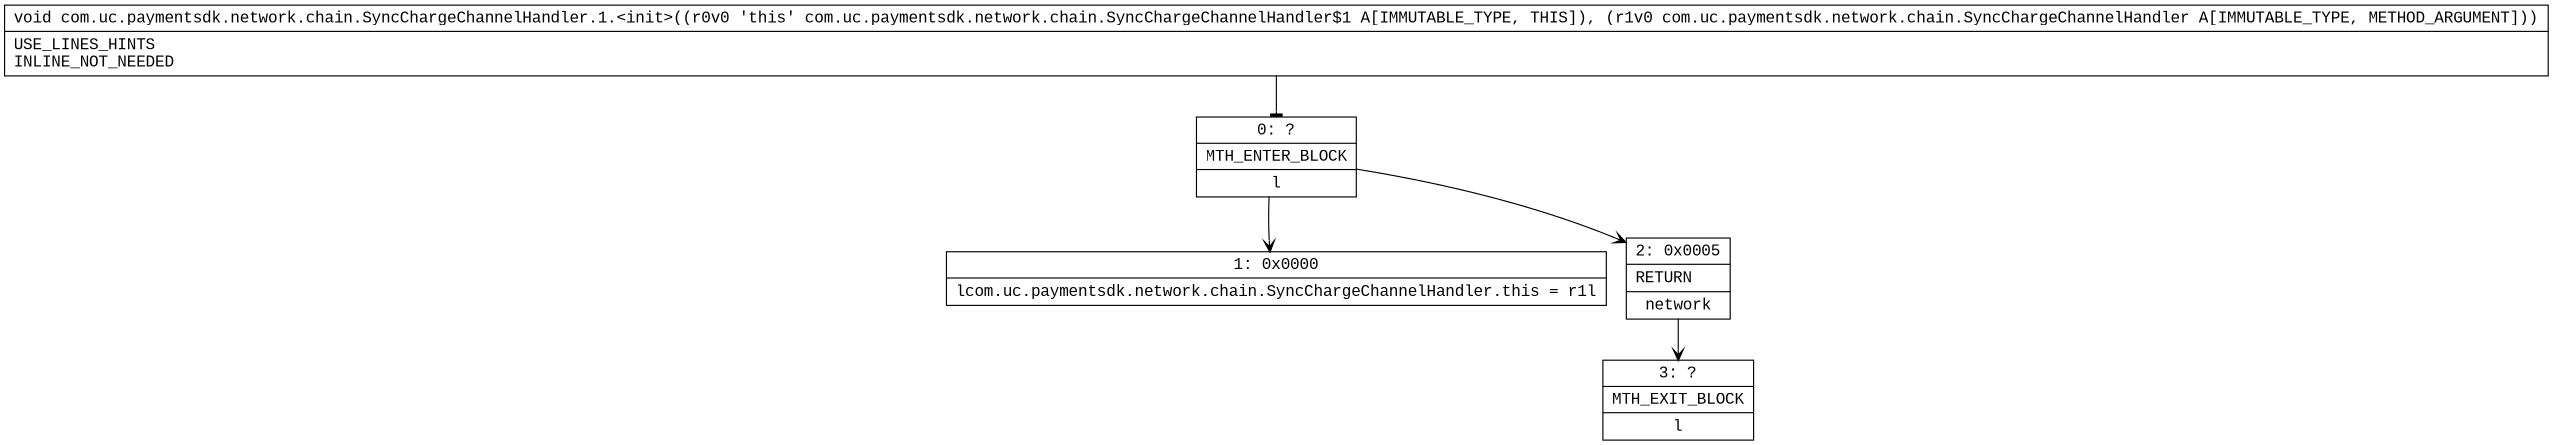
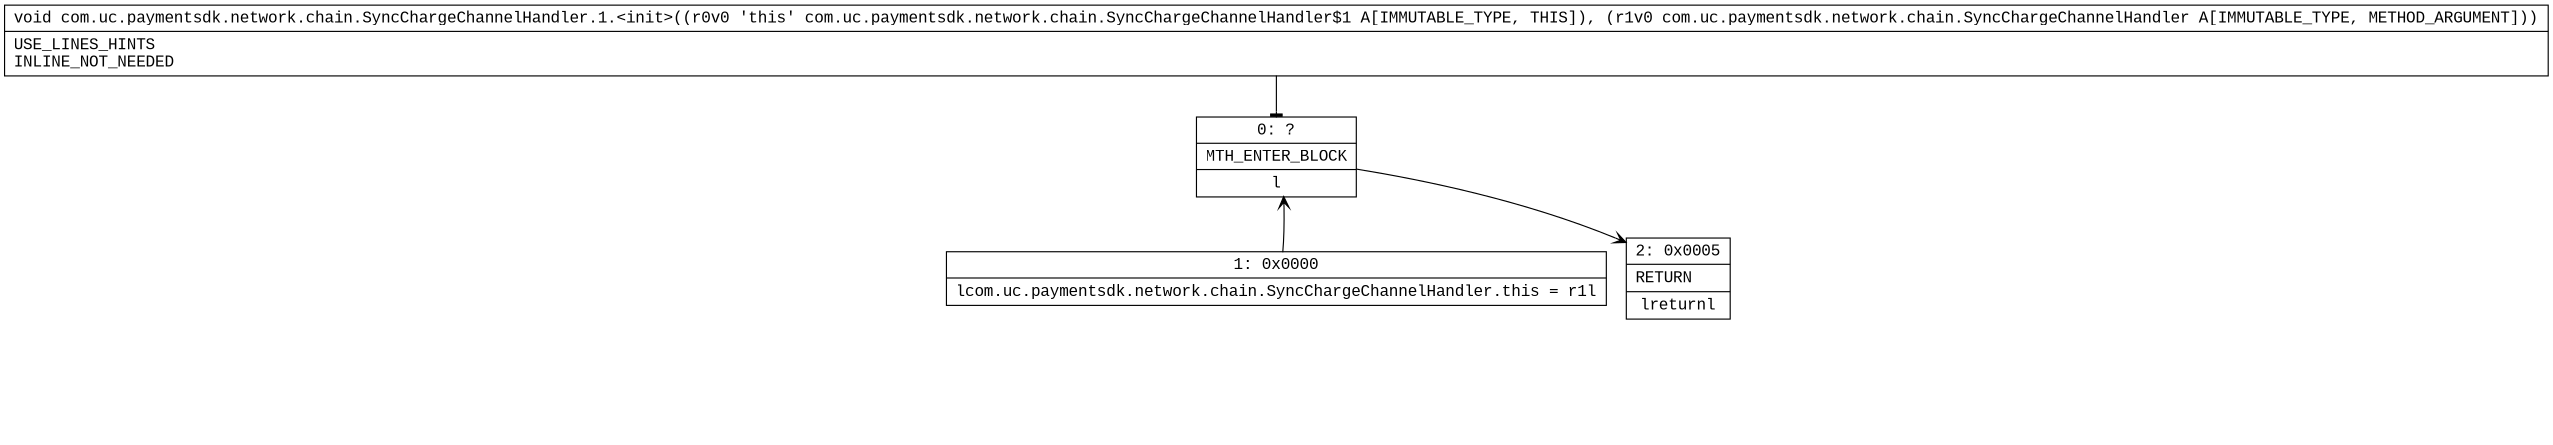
(1269, 219) -> (1284, 230)
(1678, 305) -> (1678, 305)
(1678, 400) -> none
